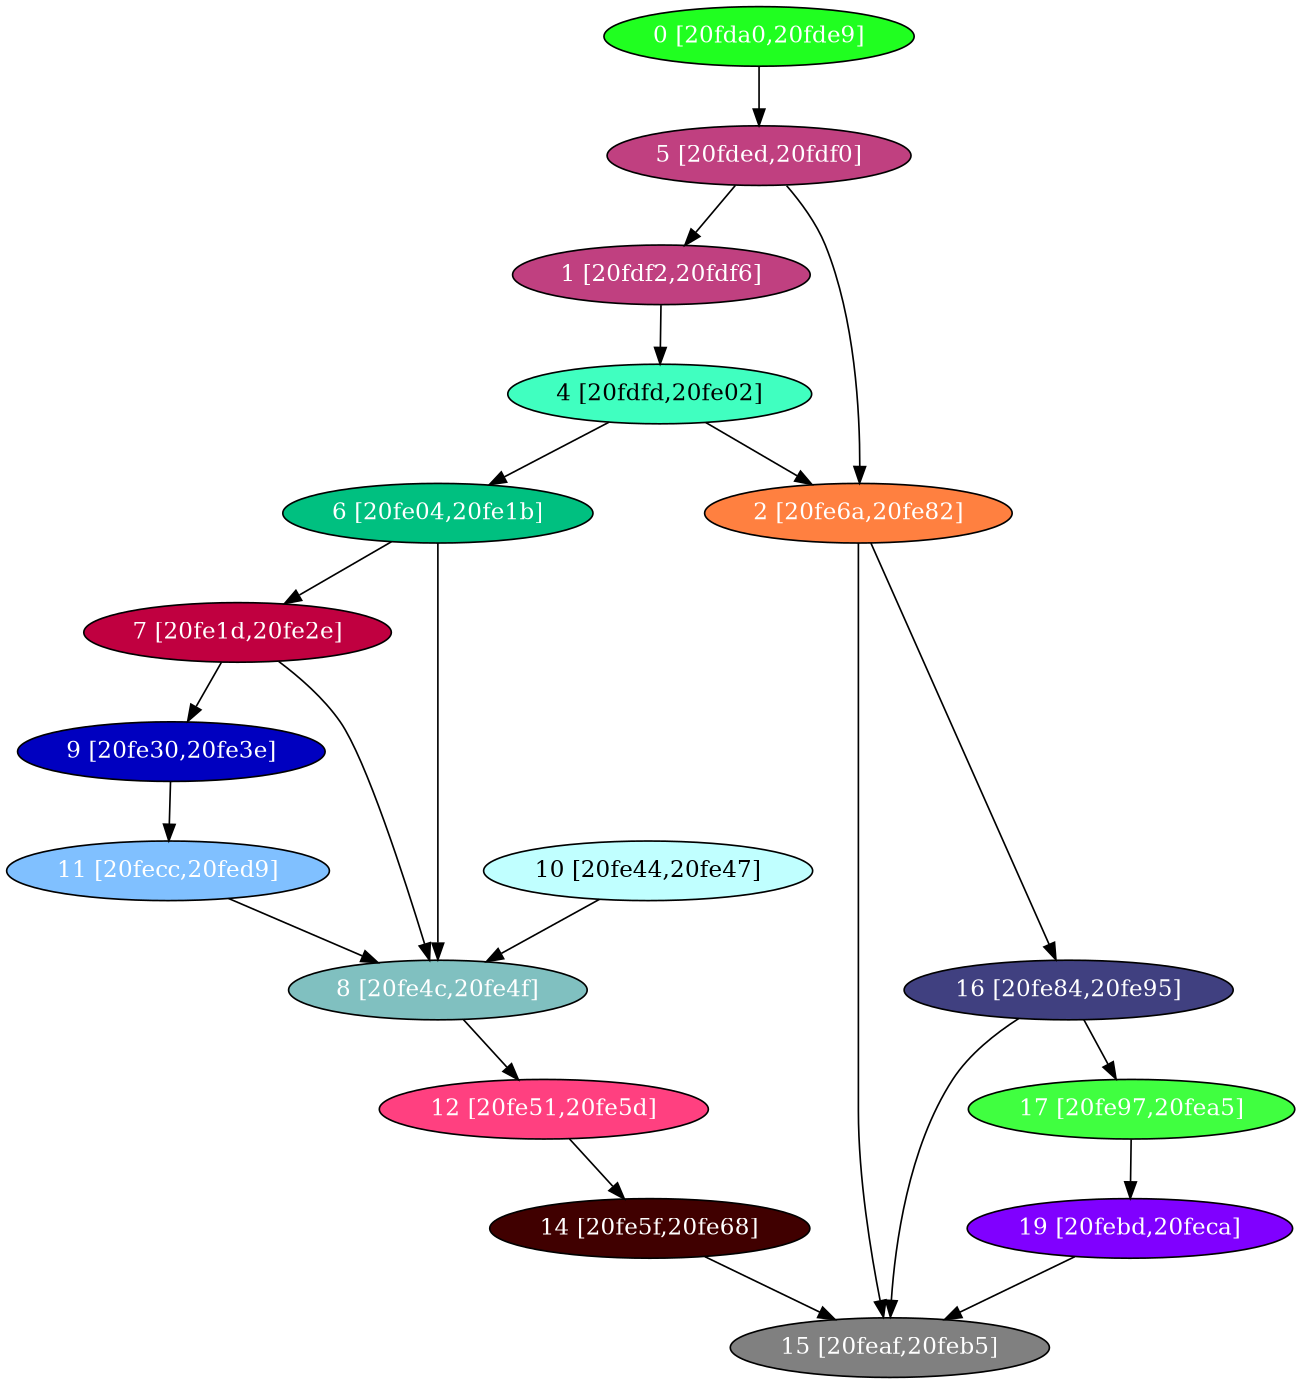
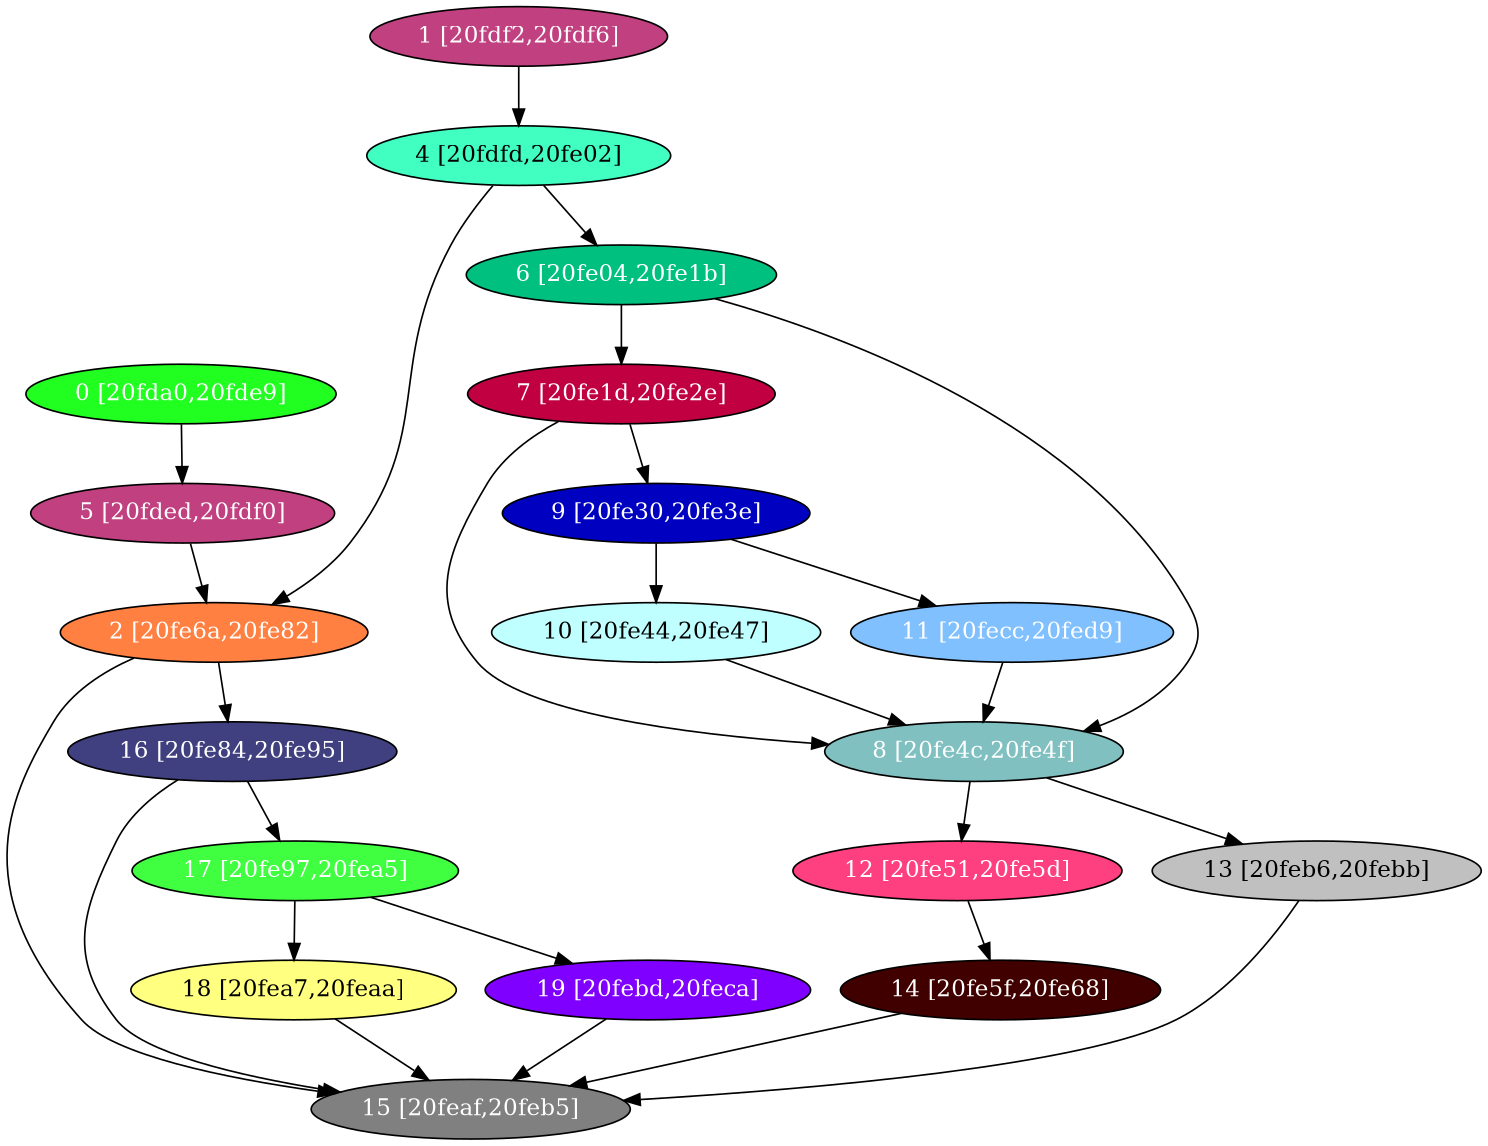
(716, 209) -> none
none -> (656, 565)
none -> (1317, 871)
none -> (294, 990)
